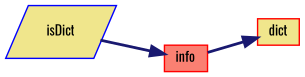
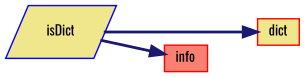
(226, 47) -> (173, 32)
